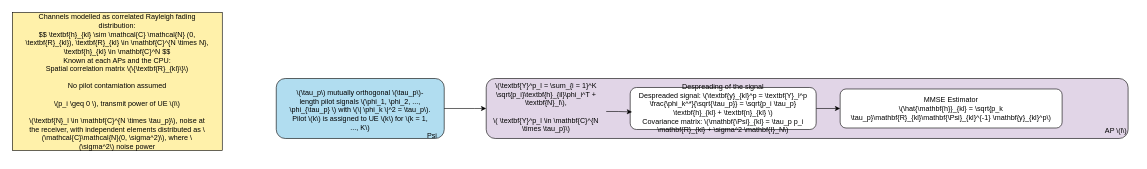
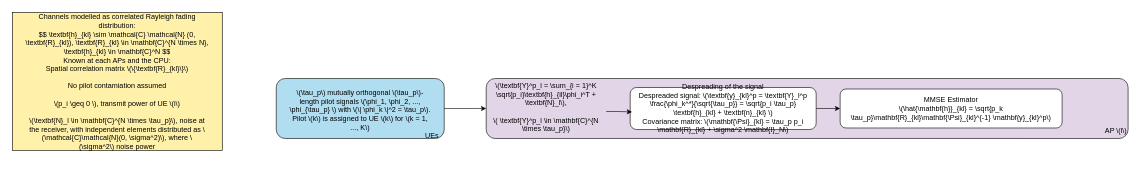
(432, 135) -> (432, 135)
